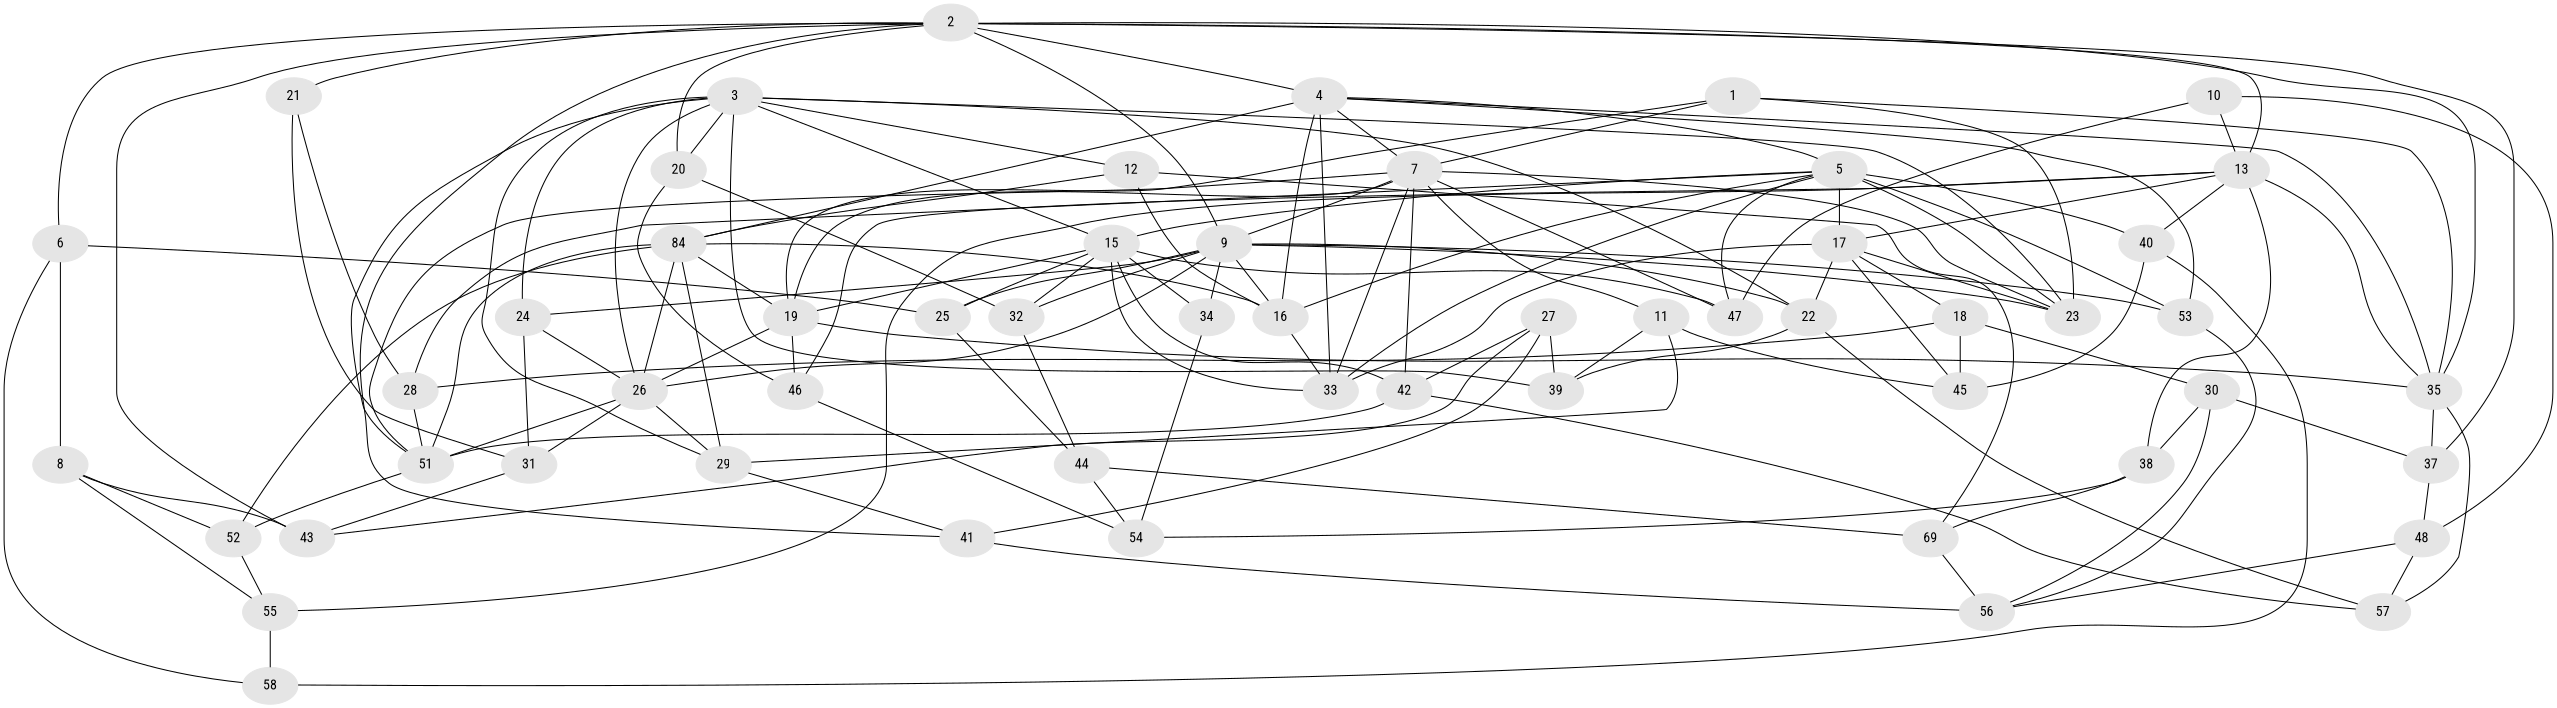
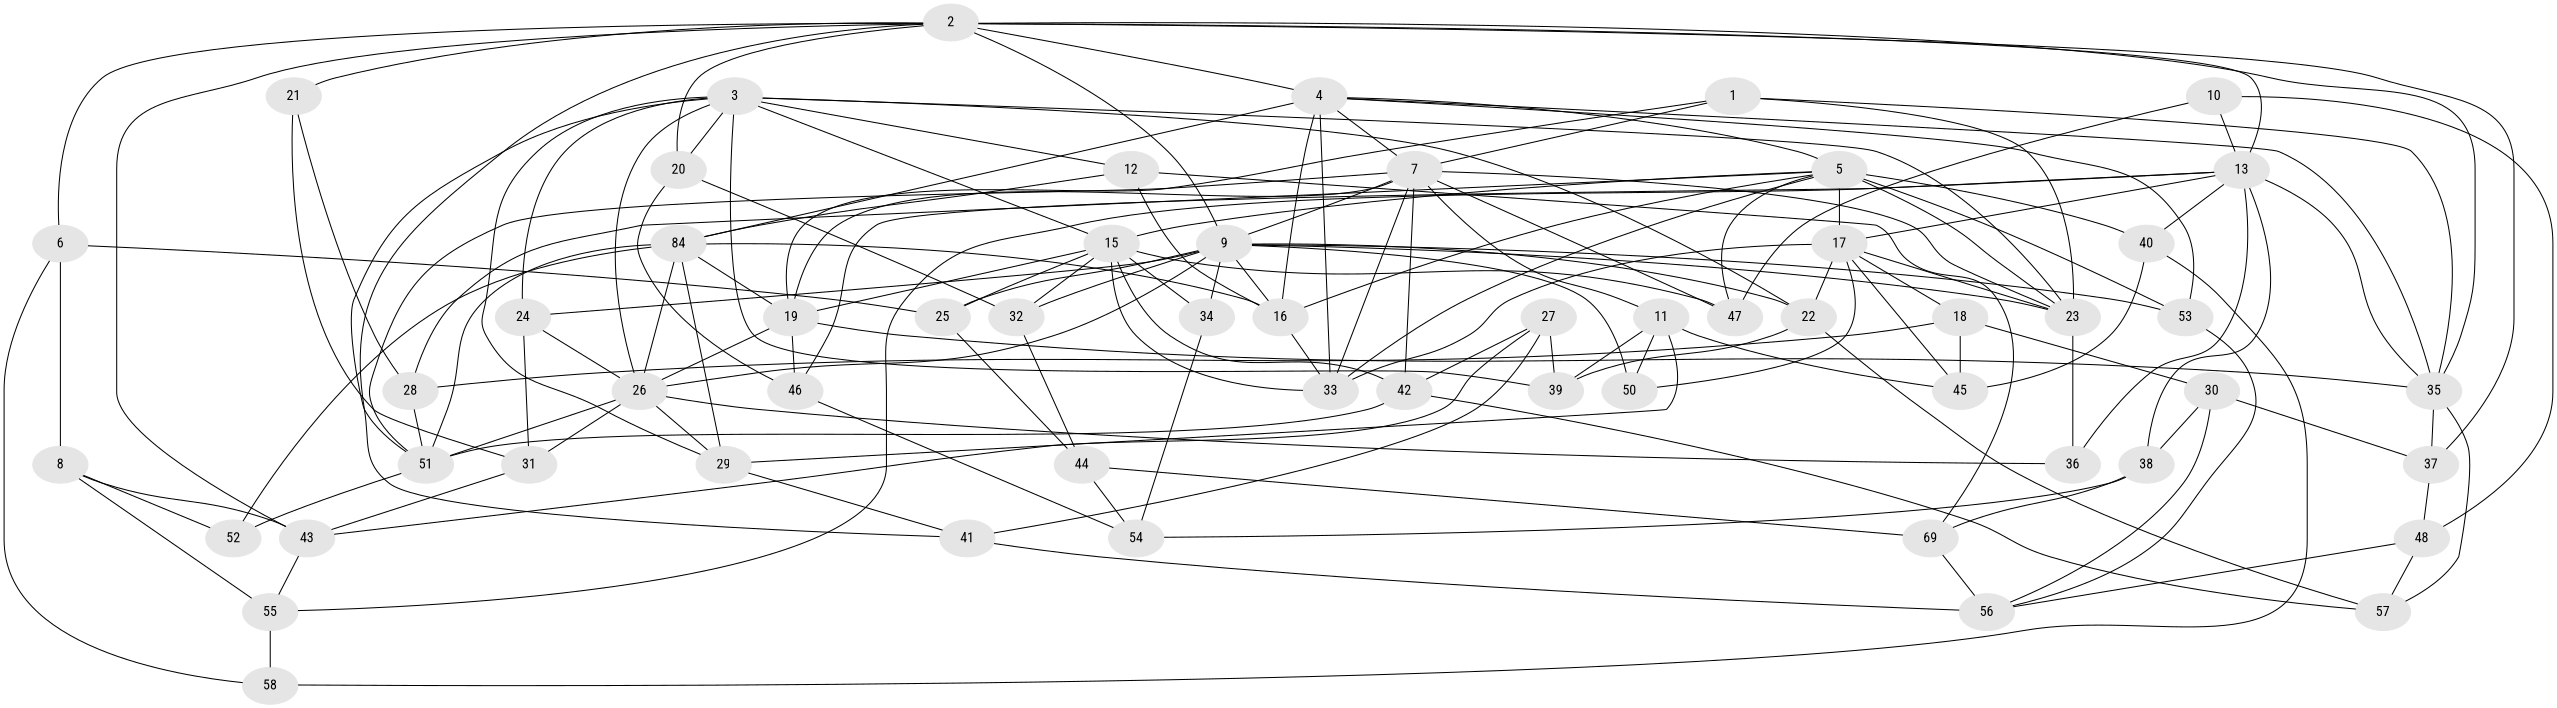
none -> (1630, 391)
none -> (2073, 465)
(252, 575) -> (289, 575)
